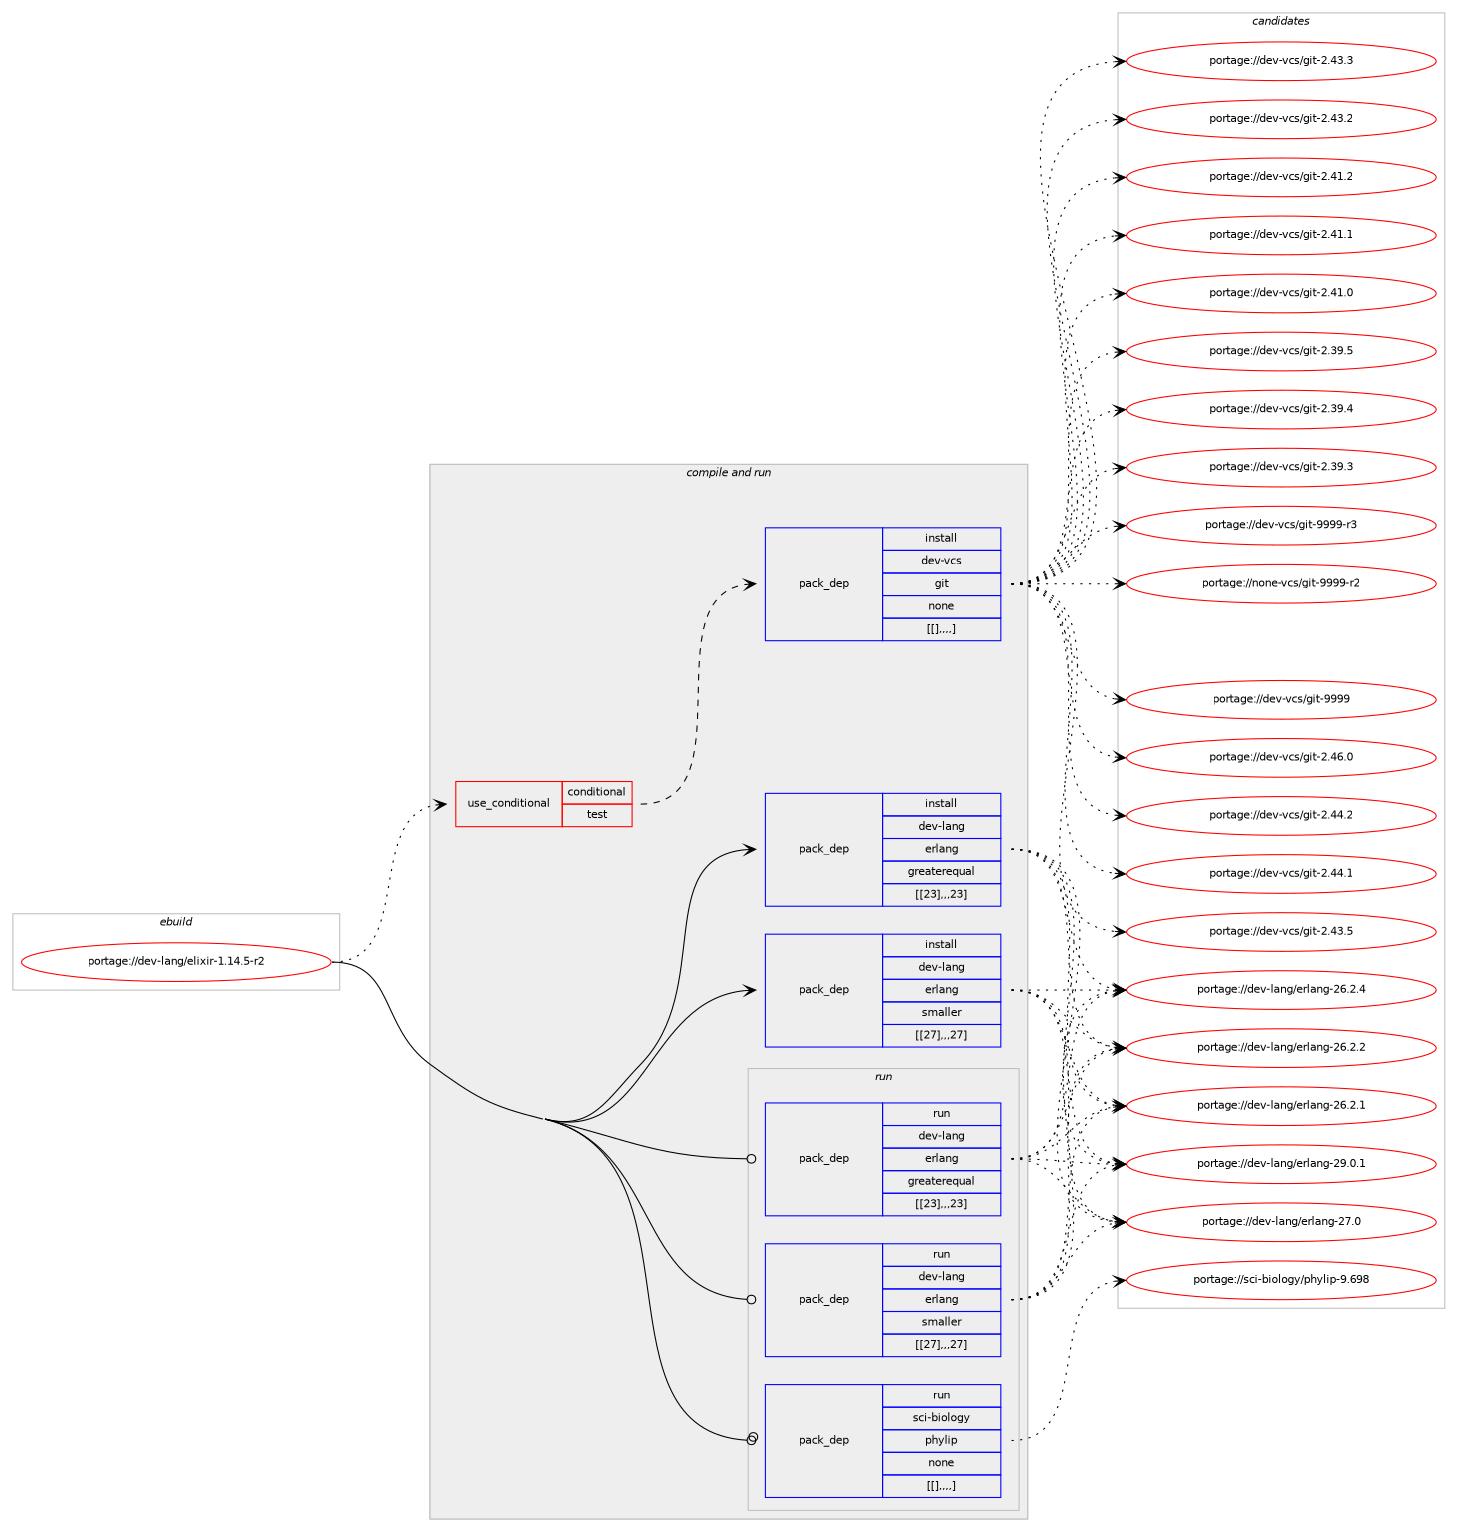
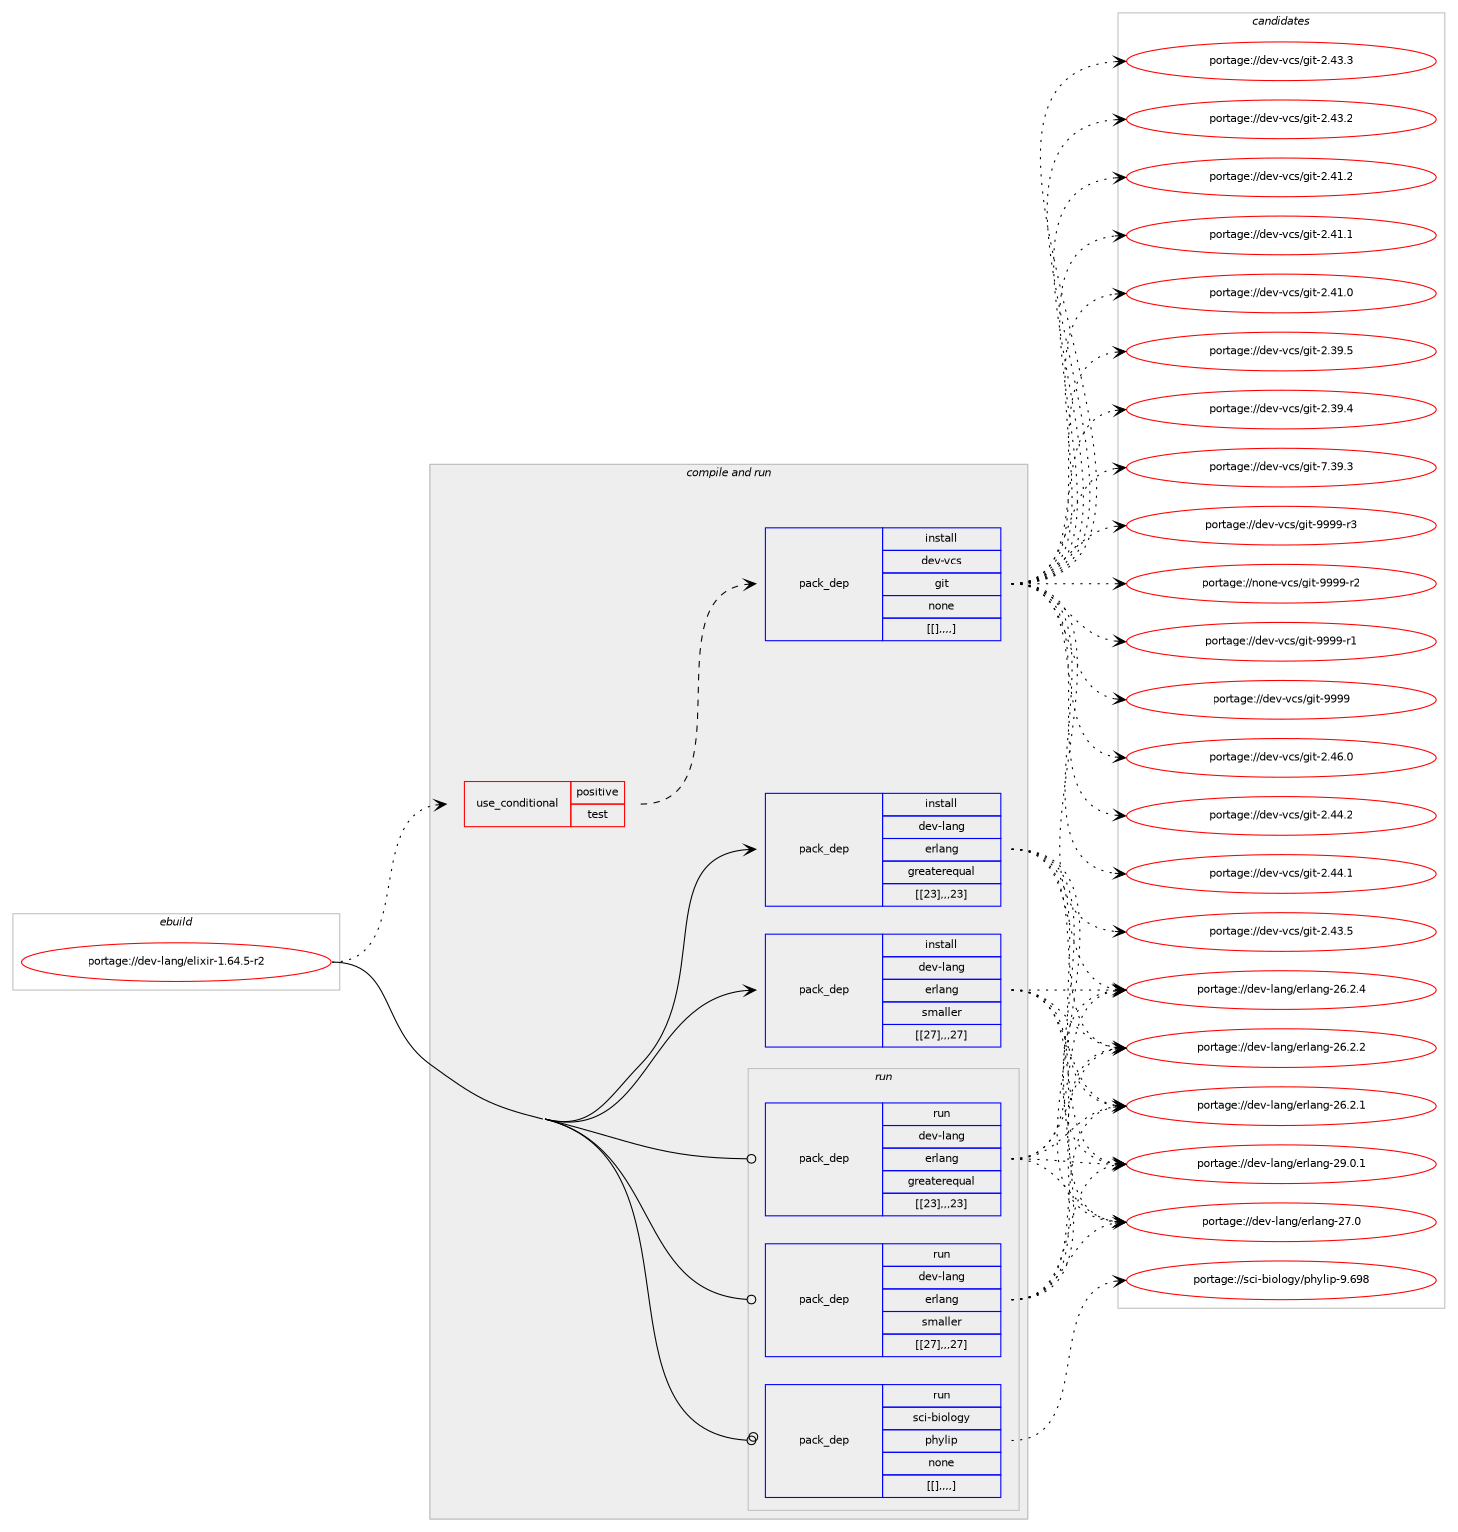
(1281, 468) -> (1281, 468)
none -> (1281, 642)
(597, 792) -> (598, 792)
(176, 962) -> (176, 962)
